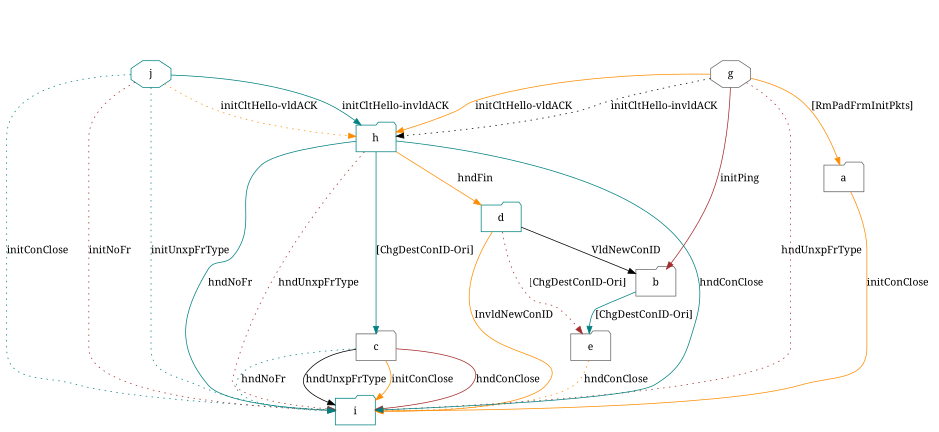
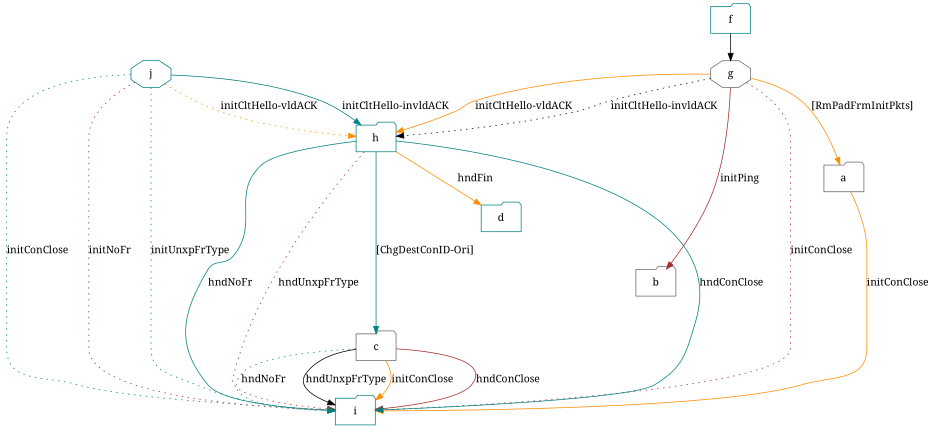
none -> (731, 20)
(575, 249) -> none
(823, 251) -> (823, 251)
(591, 347) -> none
(550, 369) -> none
